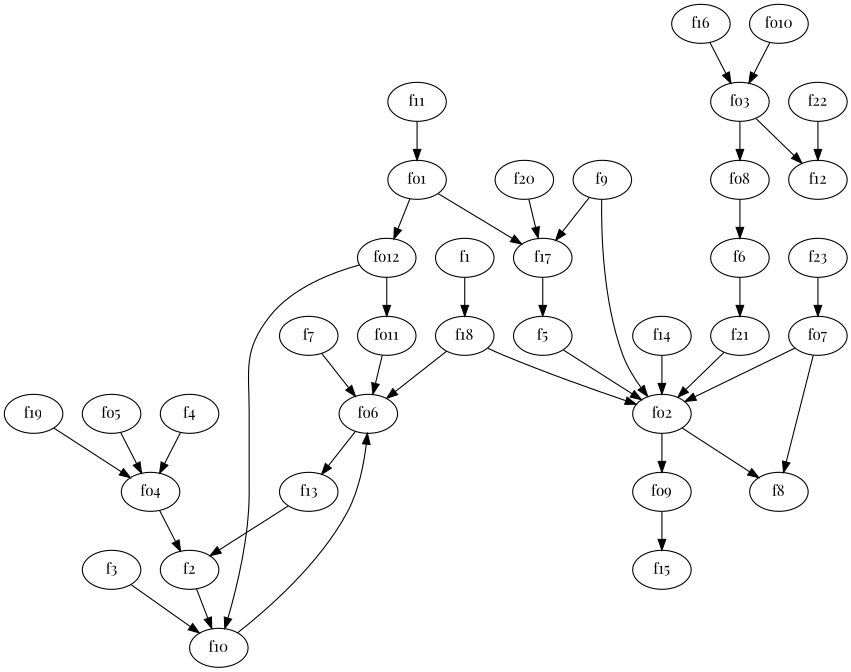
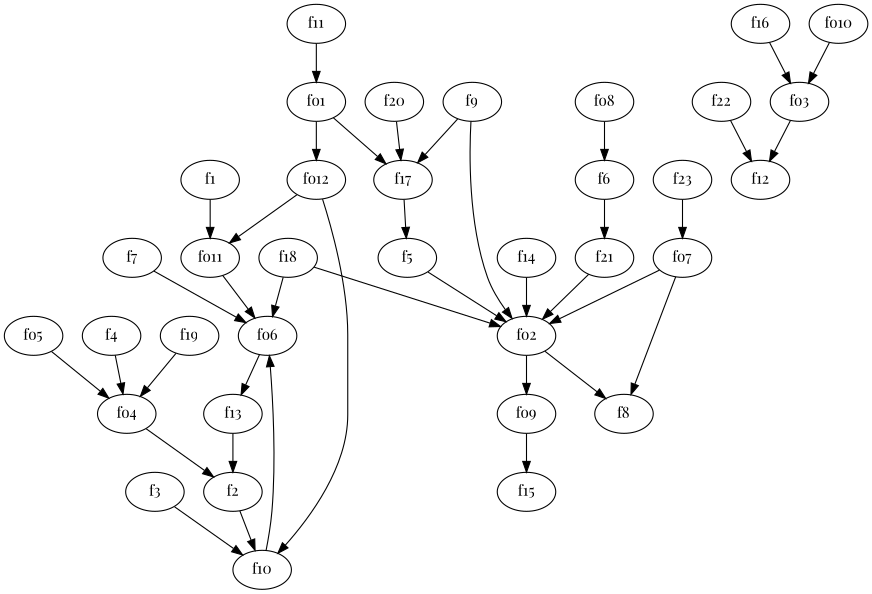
(740, 136) -> none
(465, 292) -> (210, 214)
